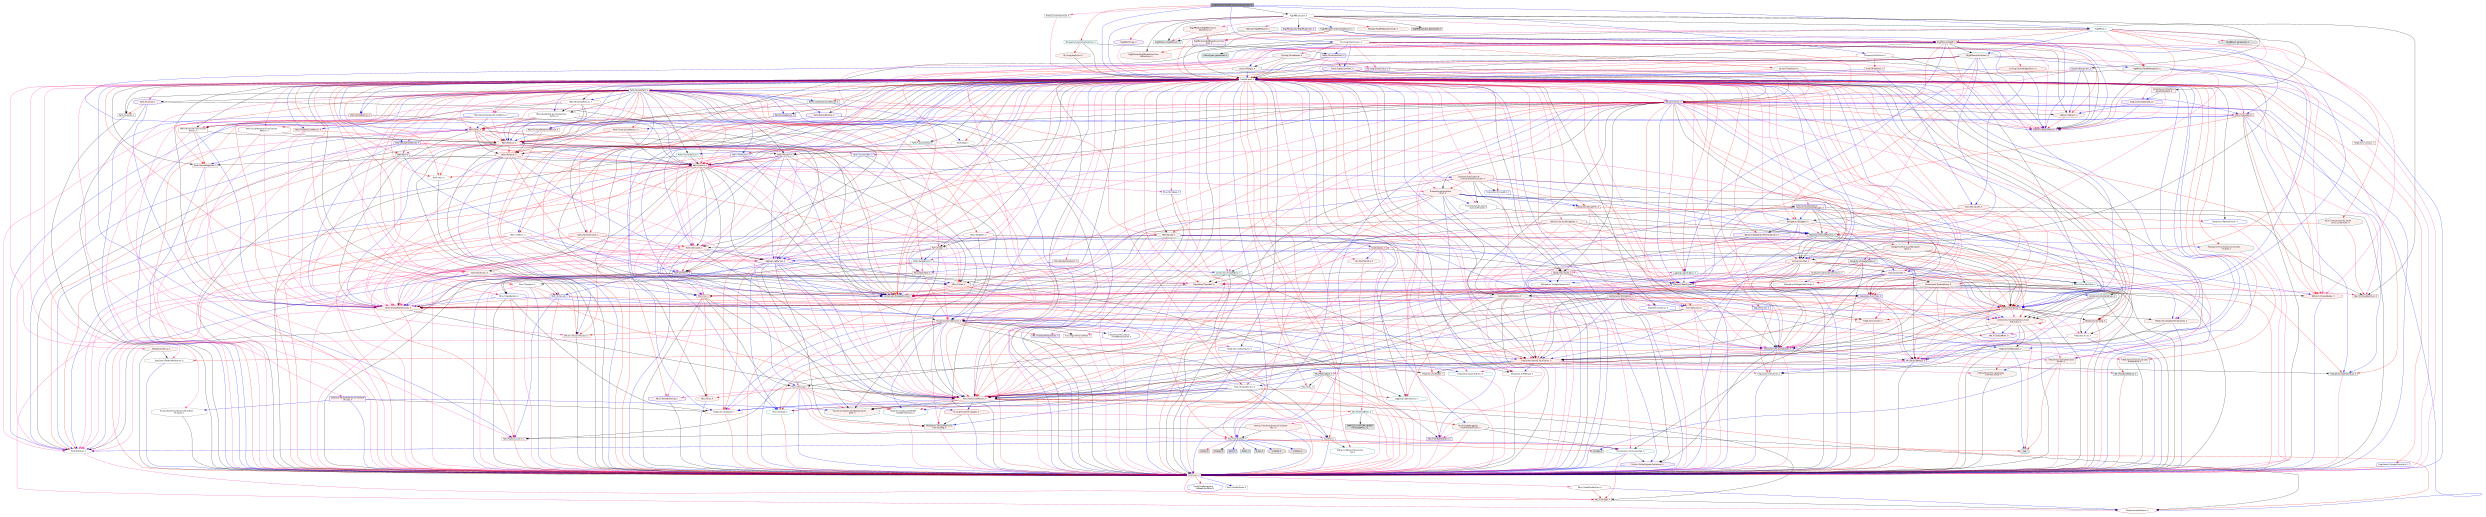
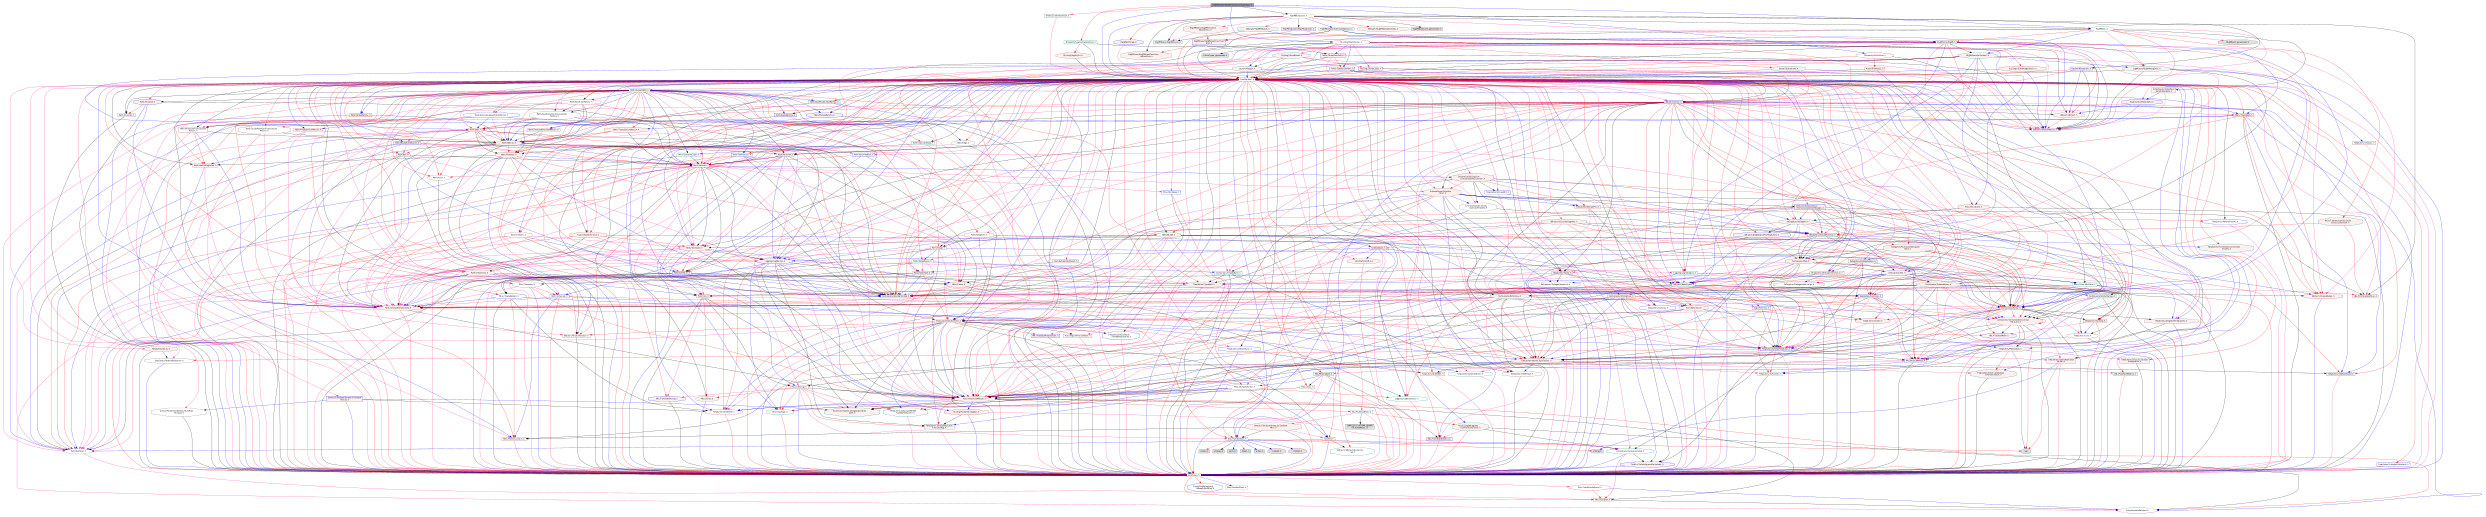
(1342, 69) -> (1342, 69)
